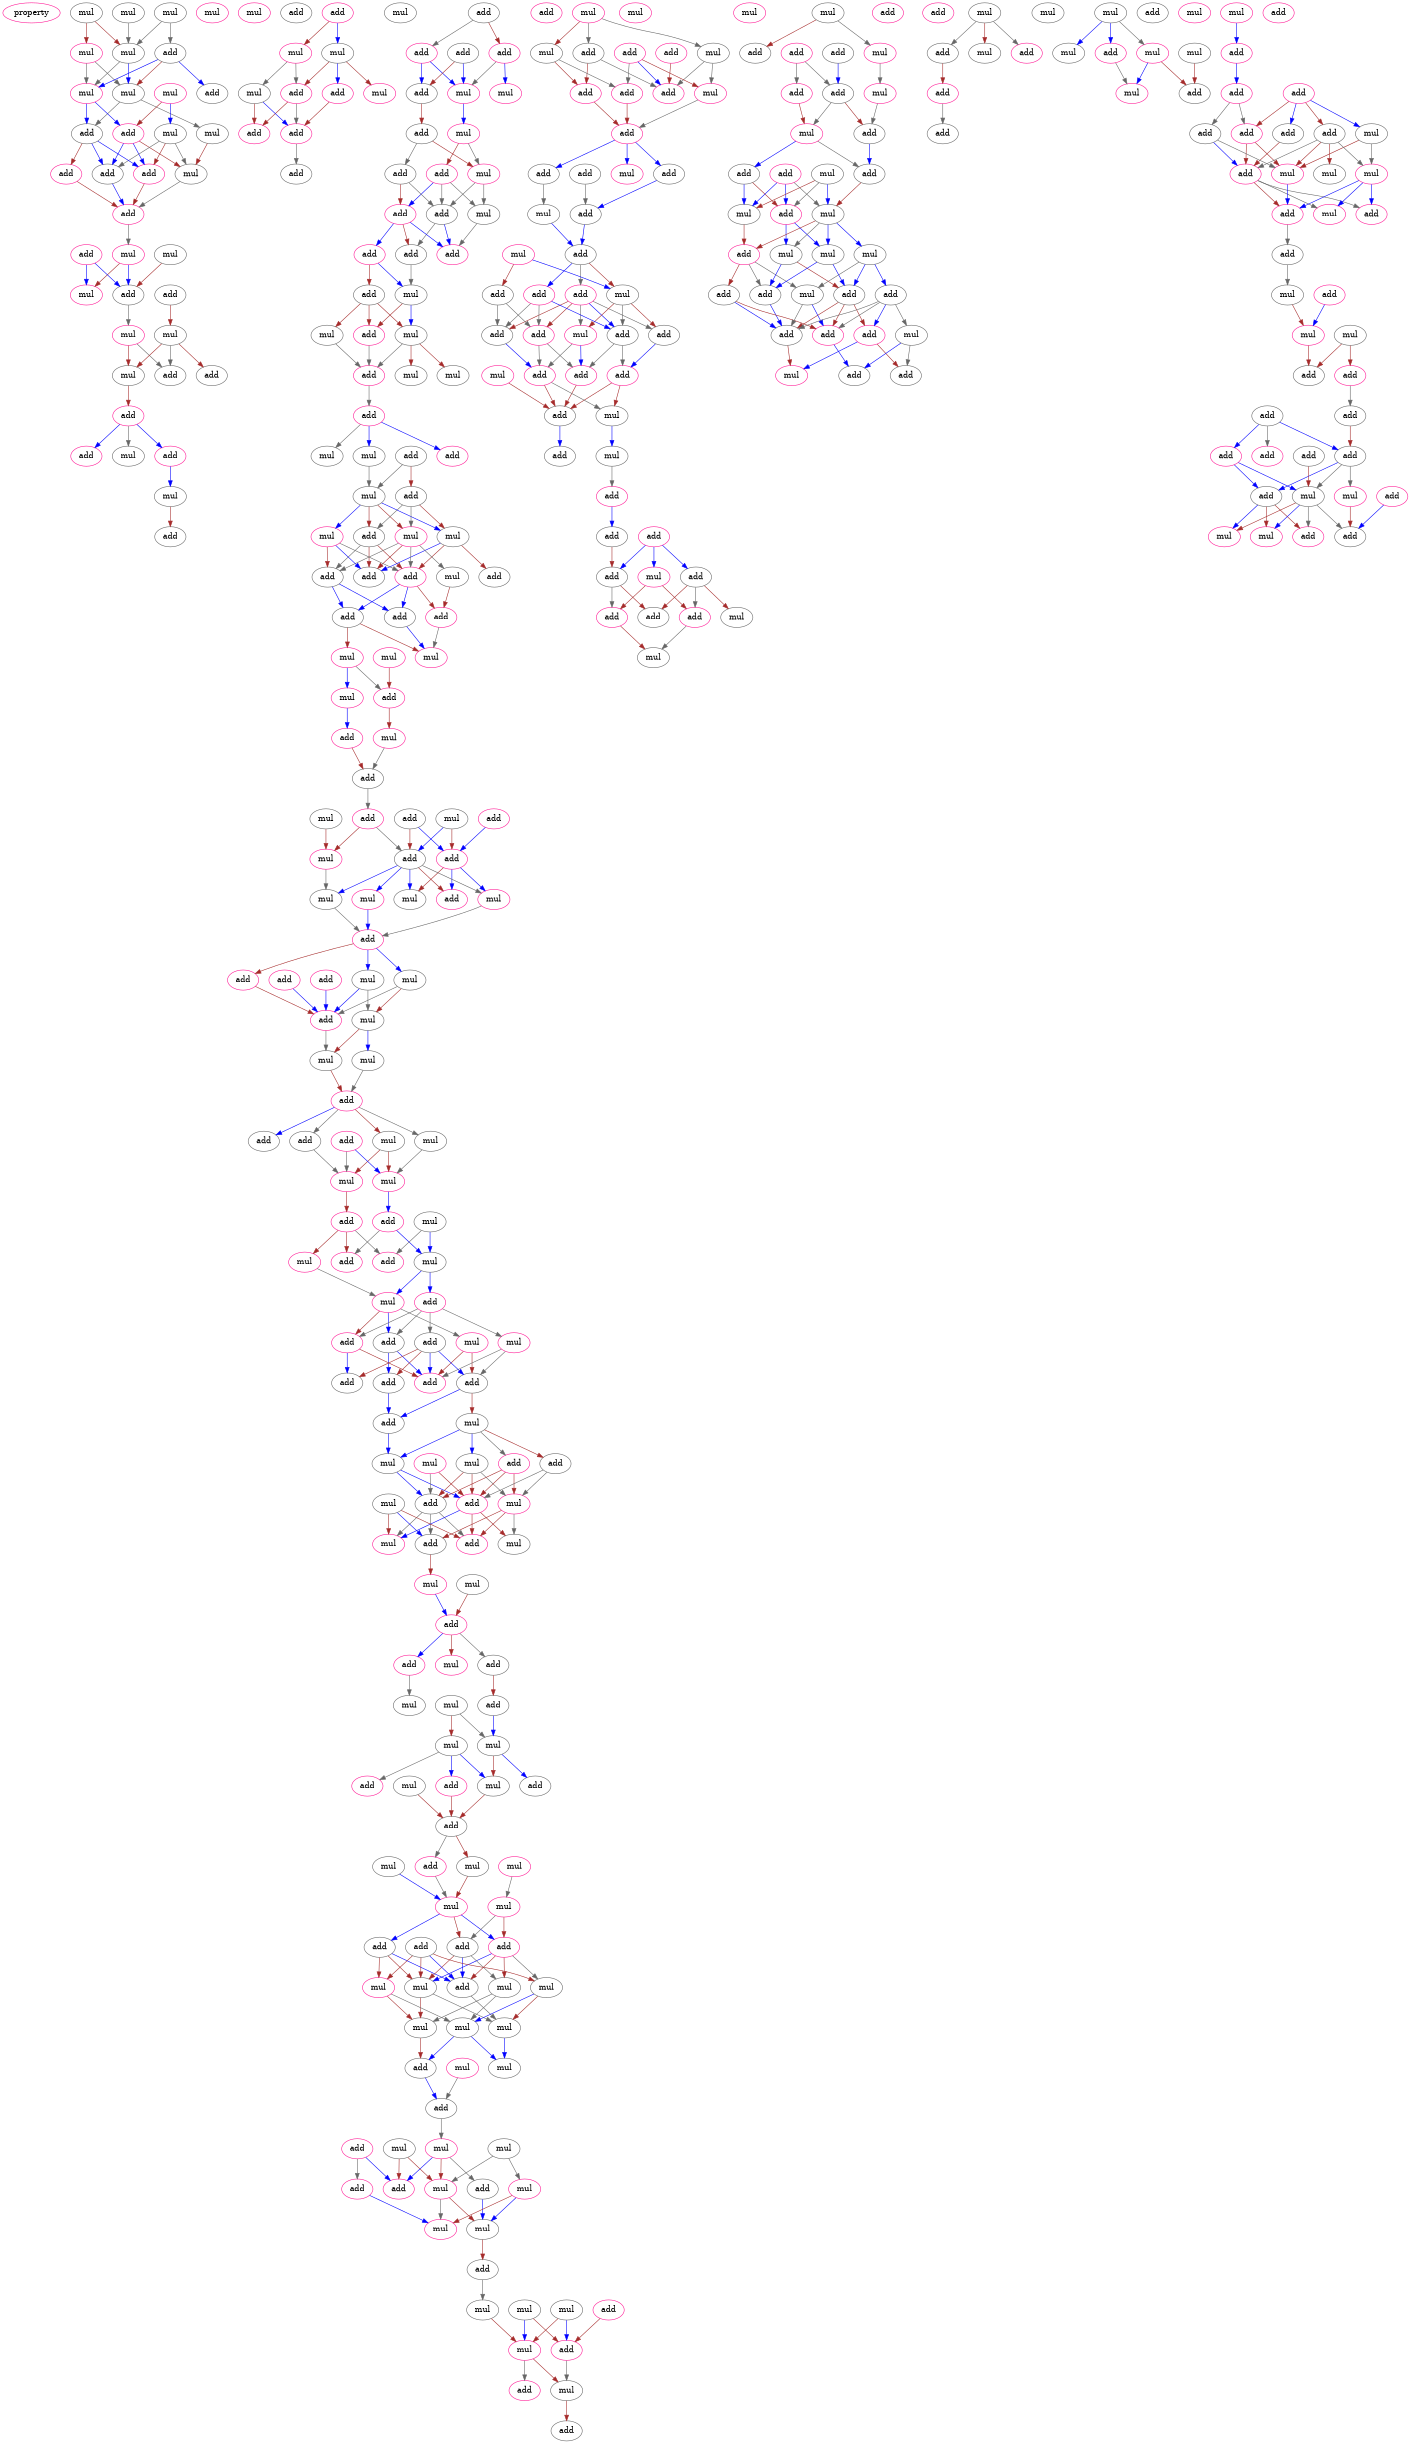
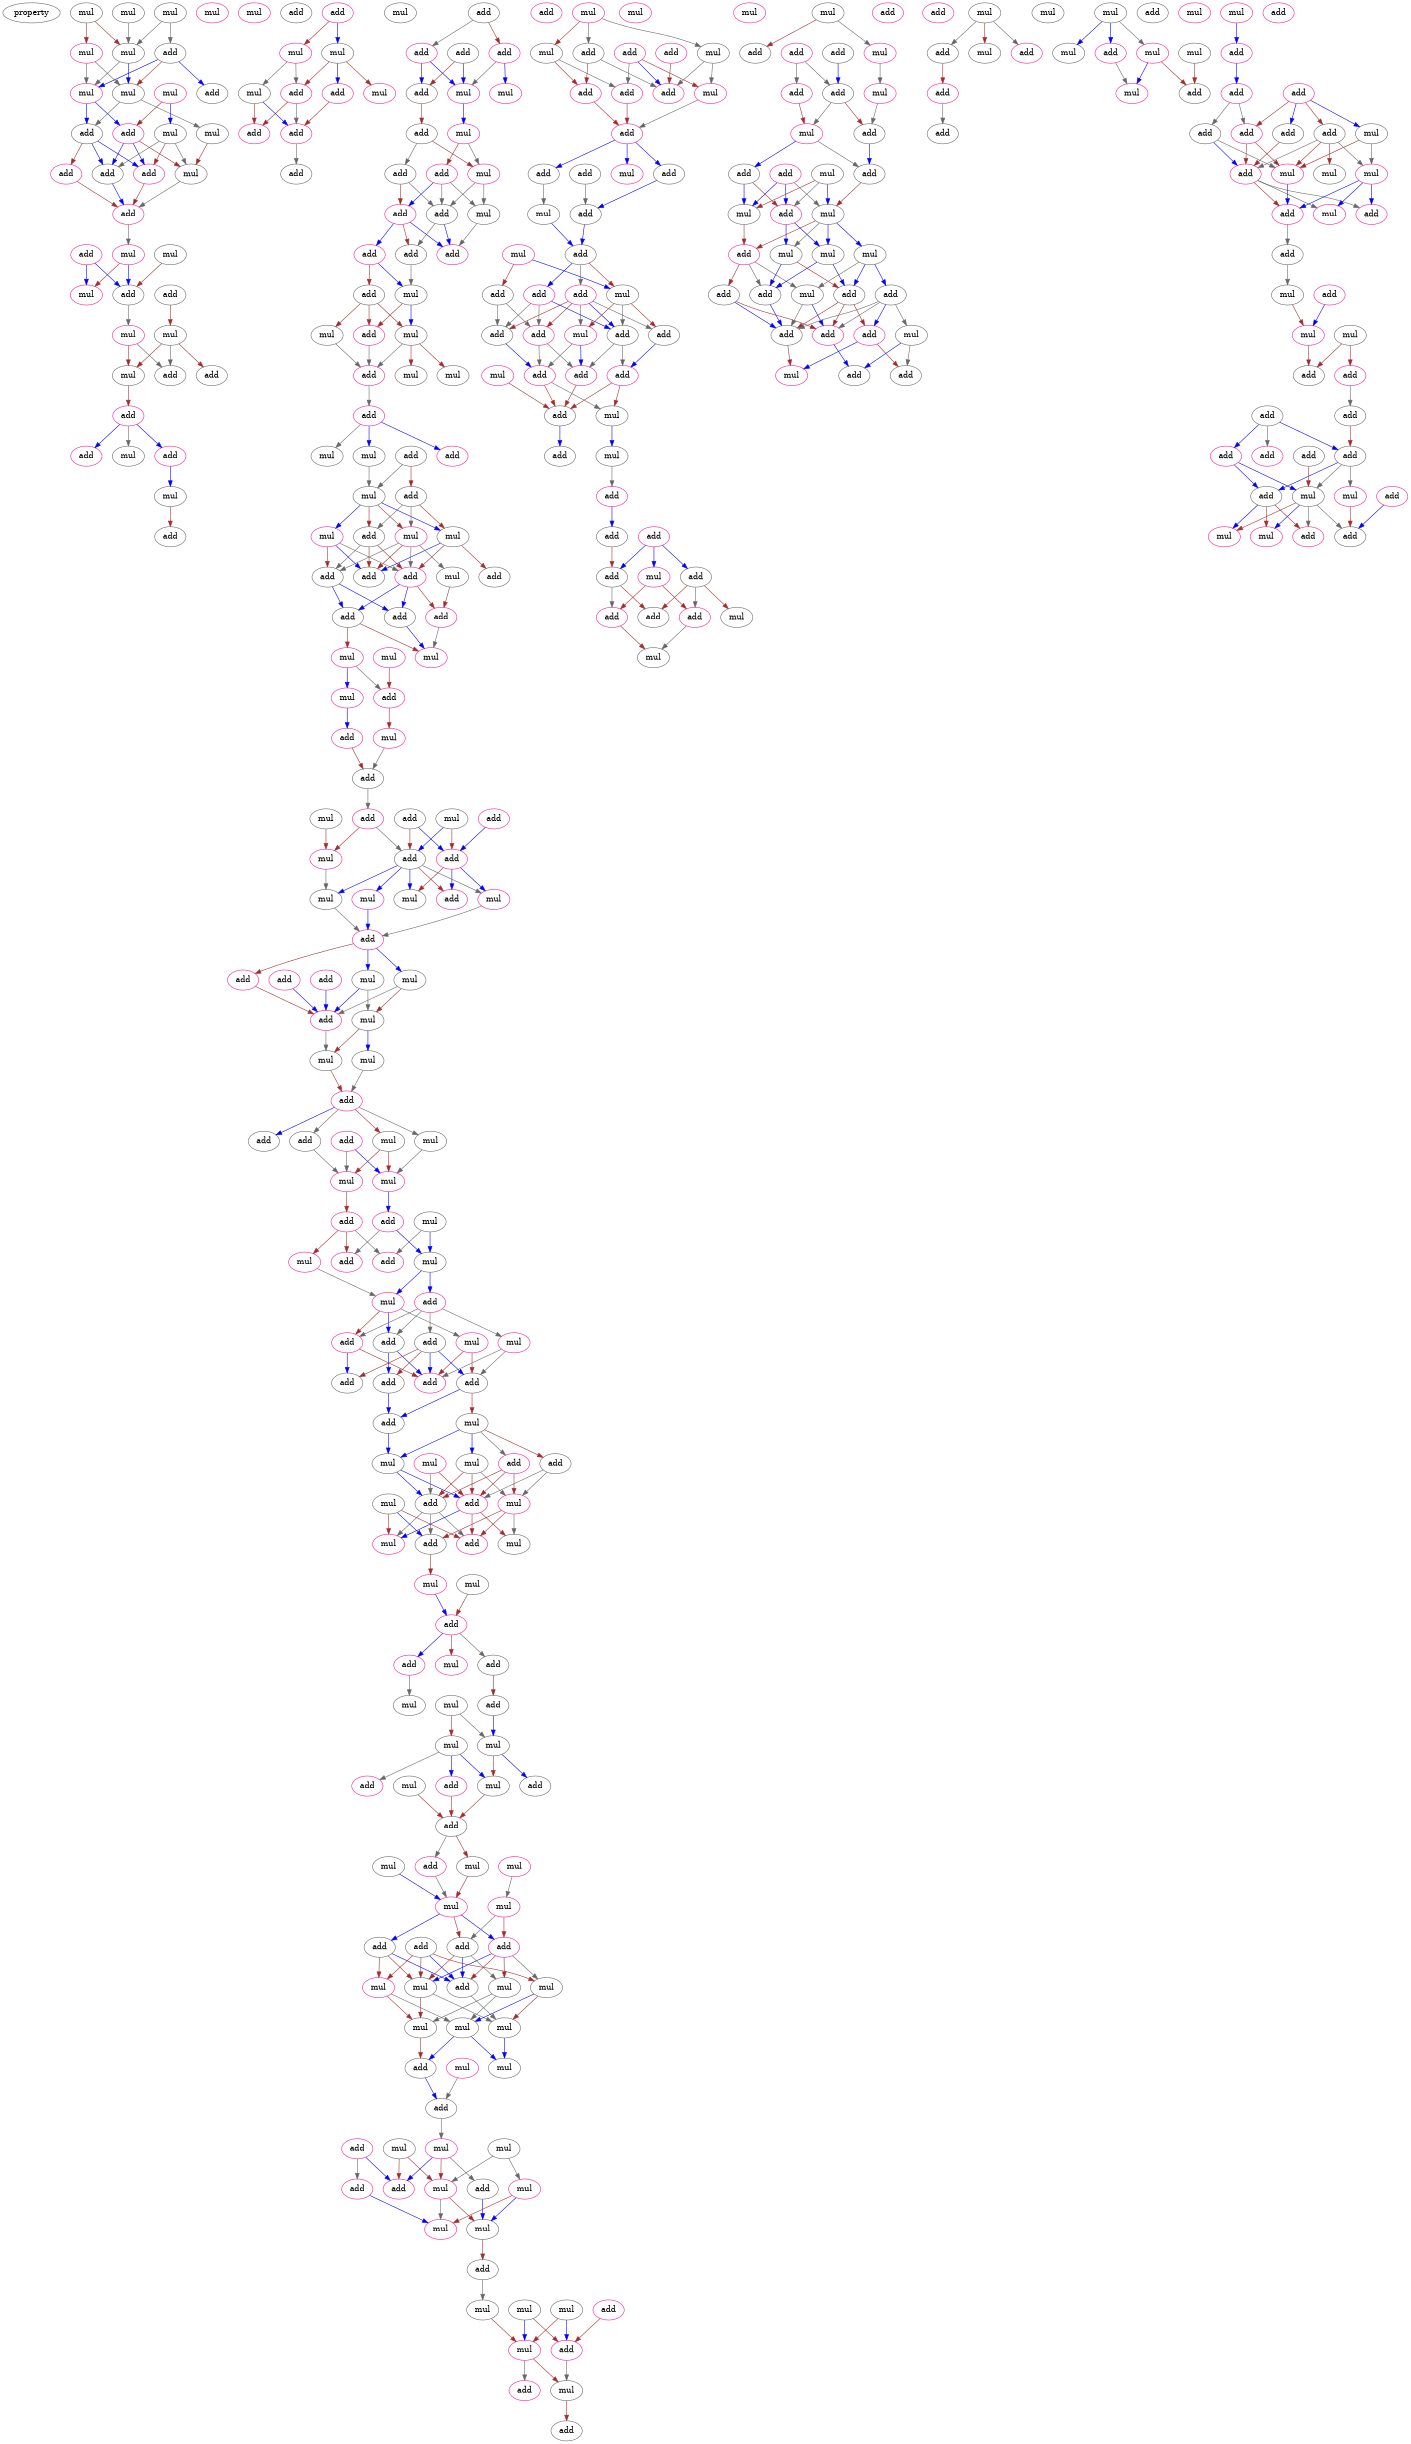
(32, 13) -> (32, 13)
